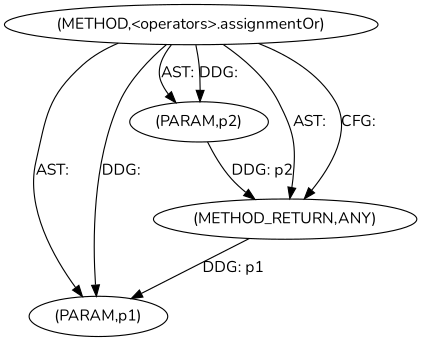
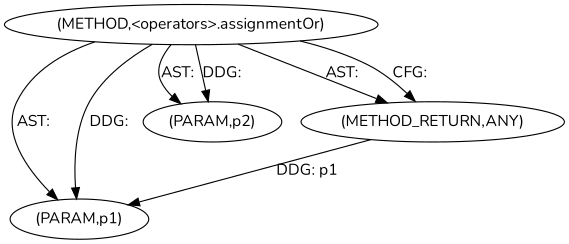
(224, 169) -> none
